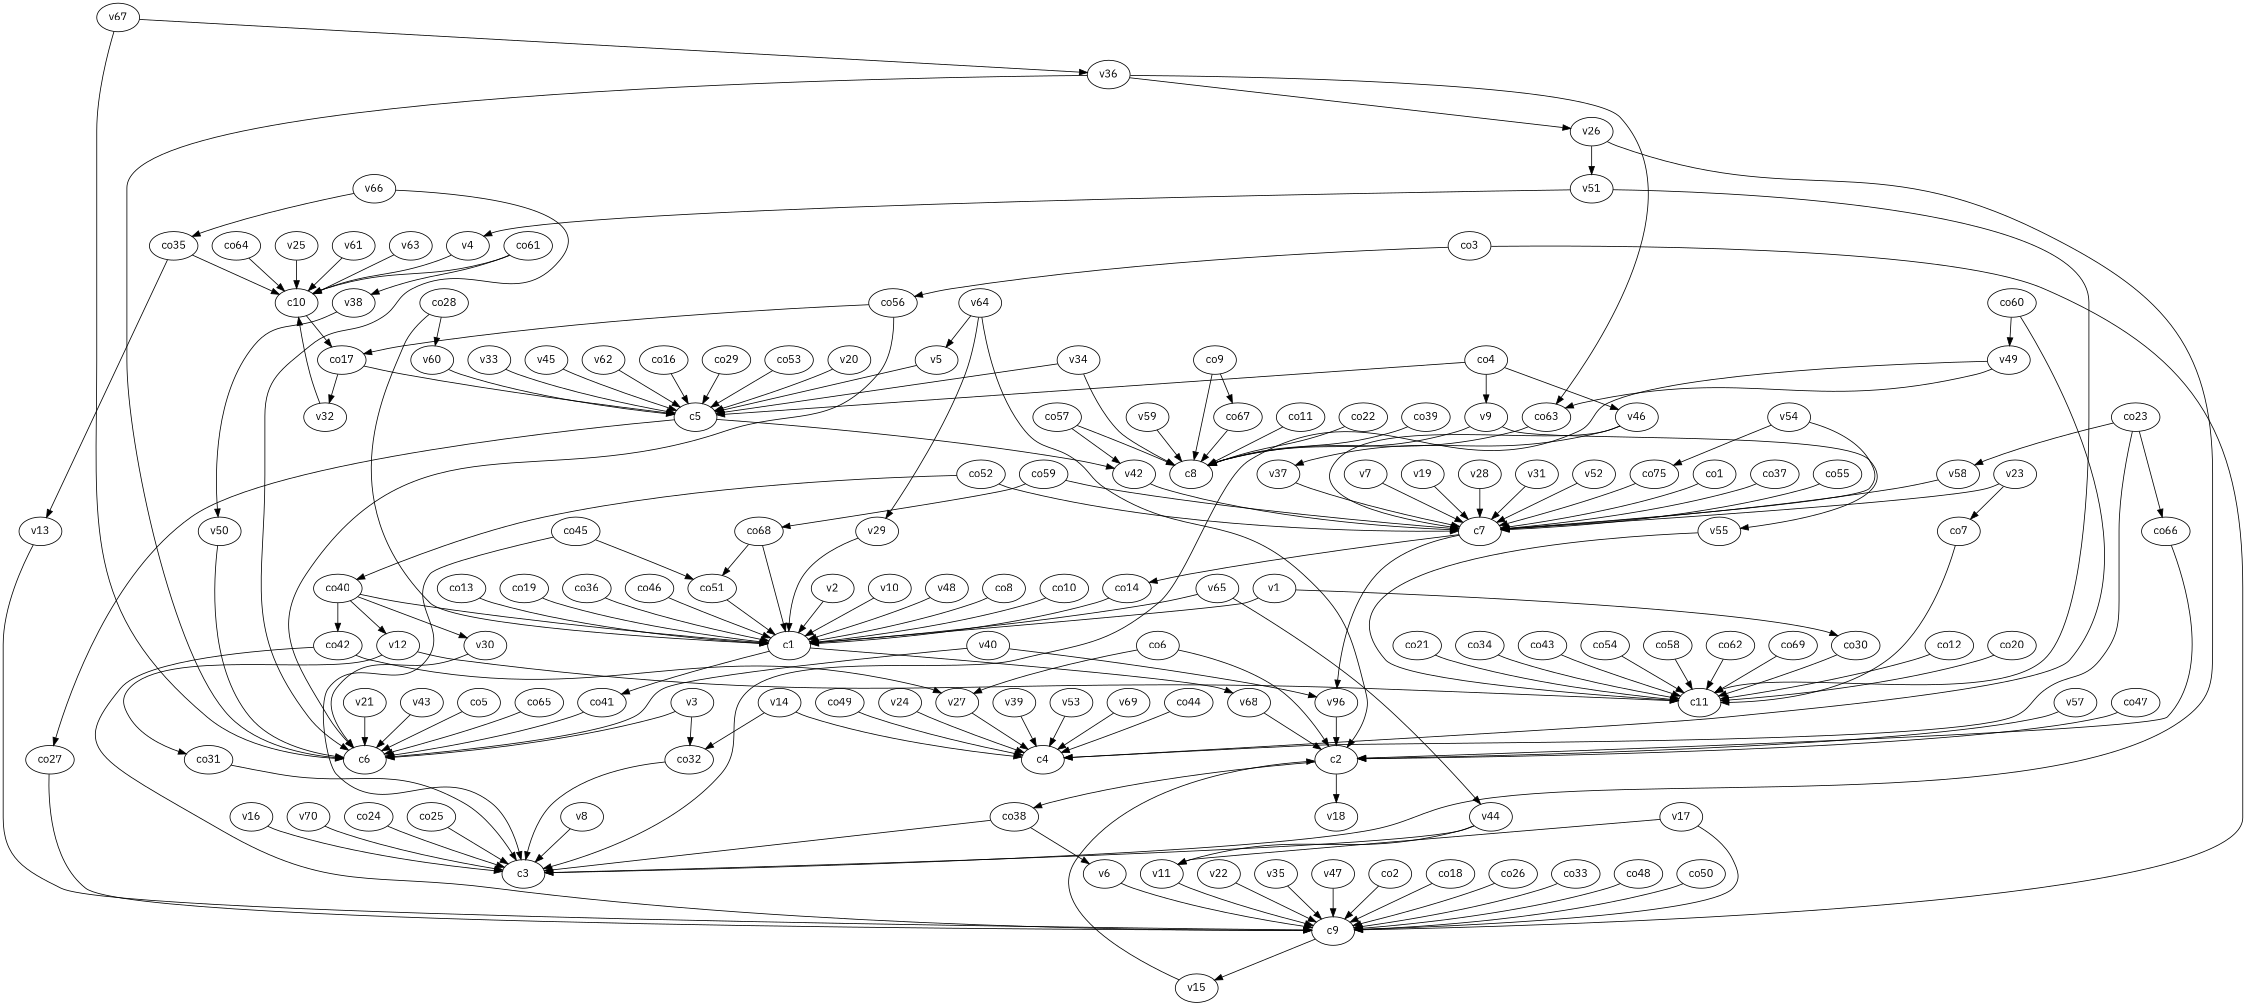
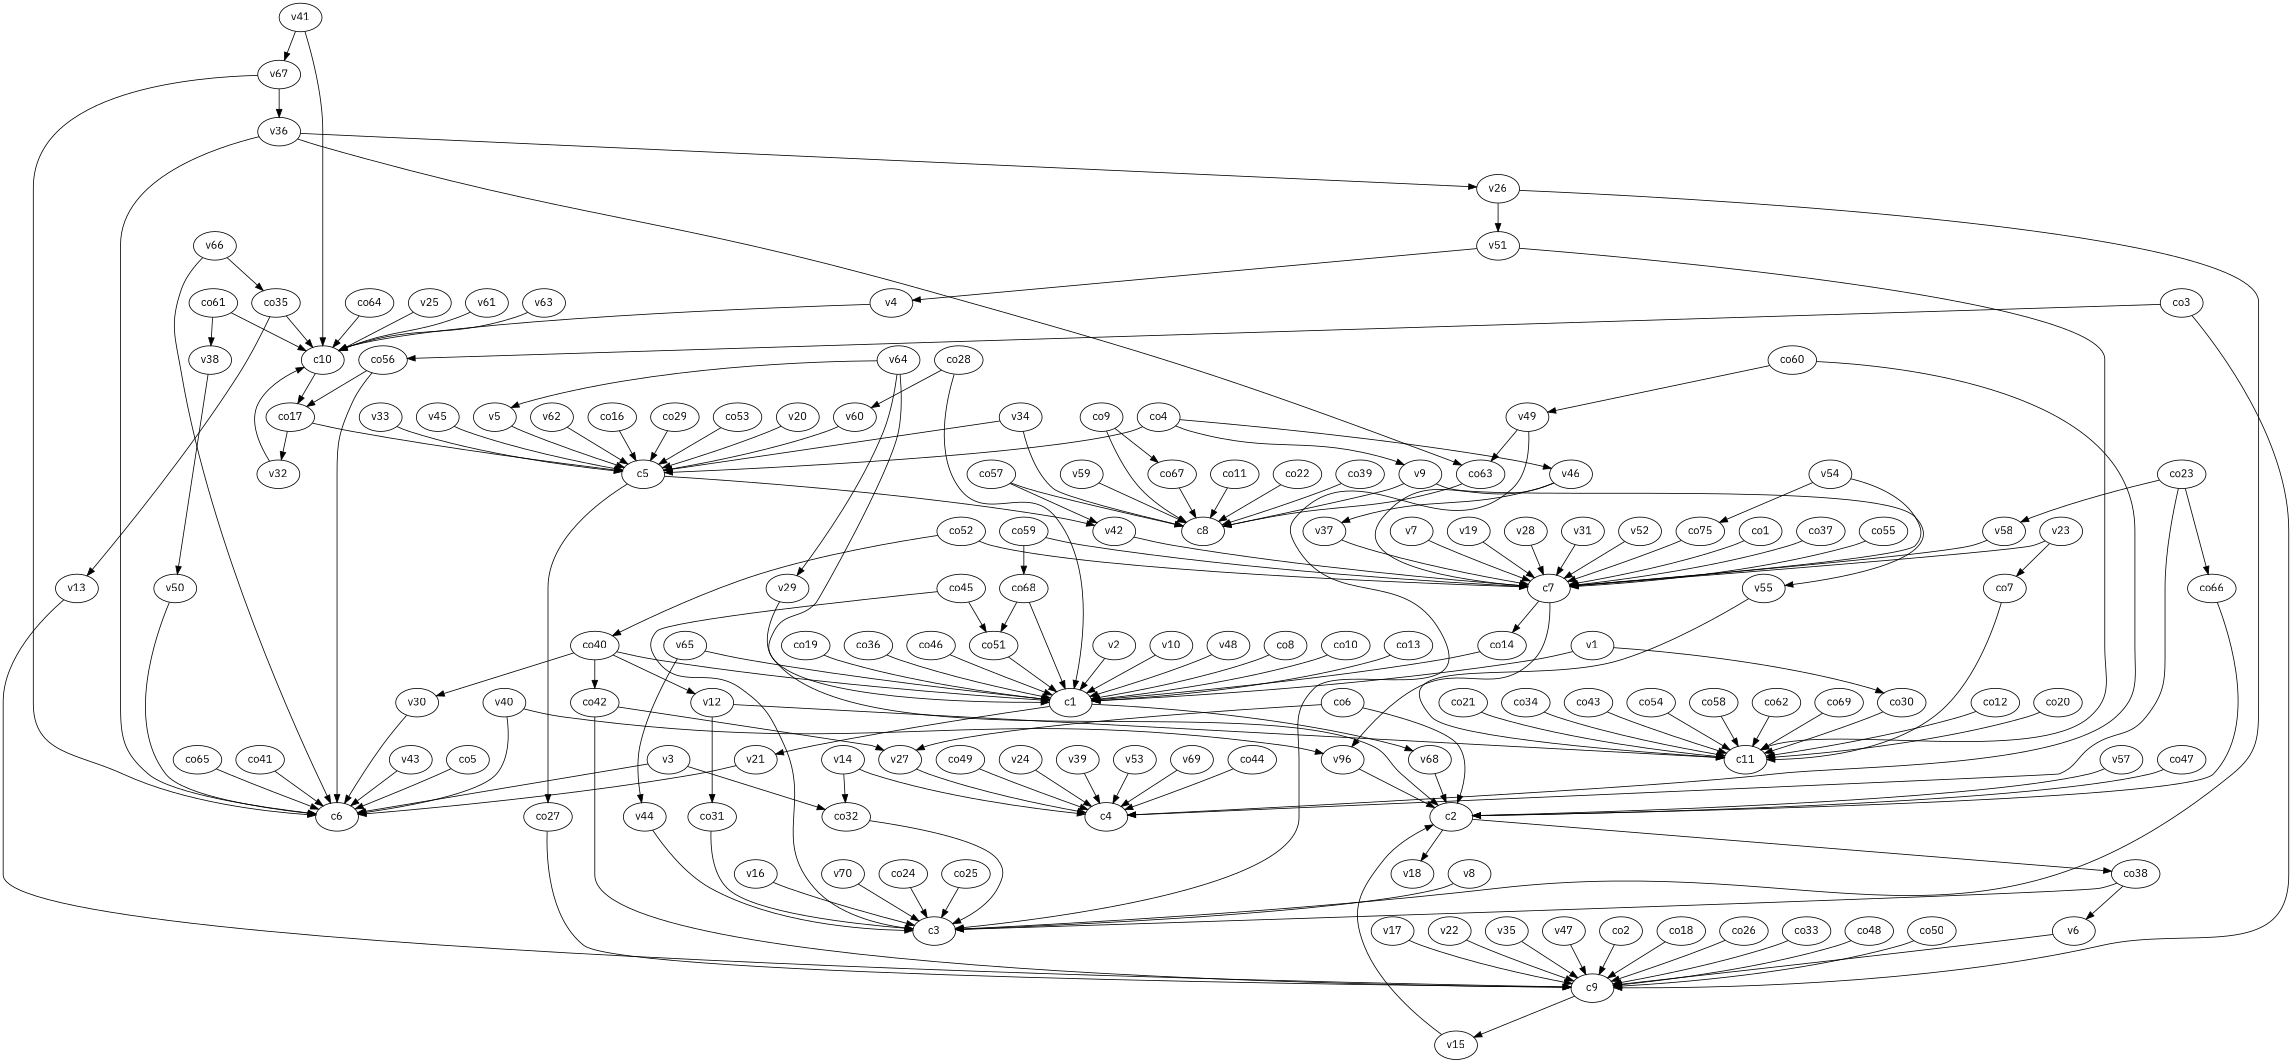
none -> (301, 17)
(681, 675) -> (923, 726)
(1162, 874) -> none
